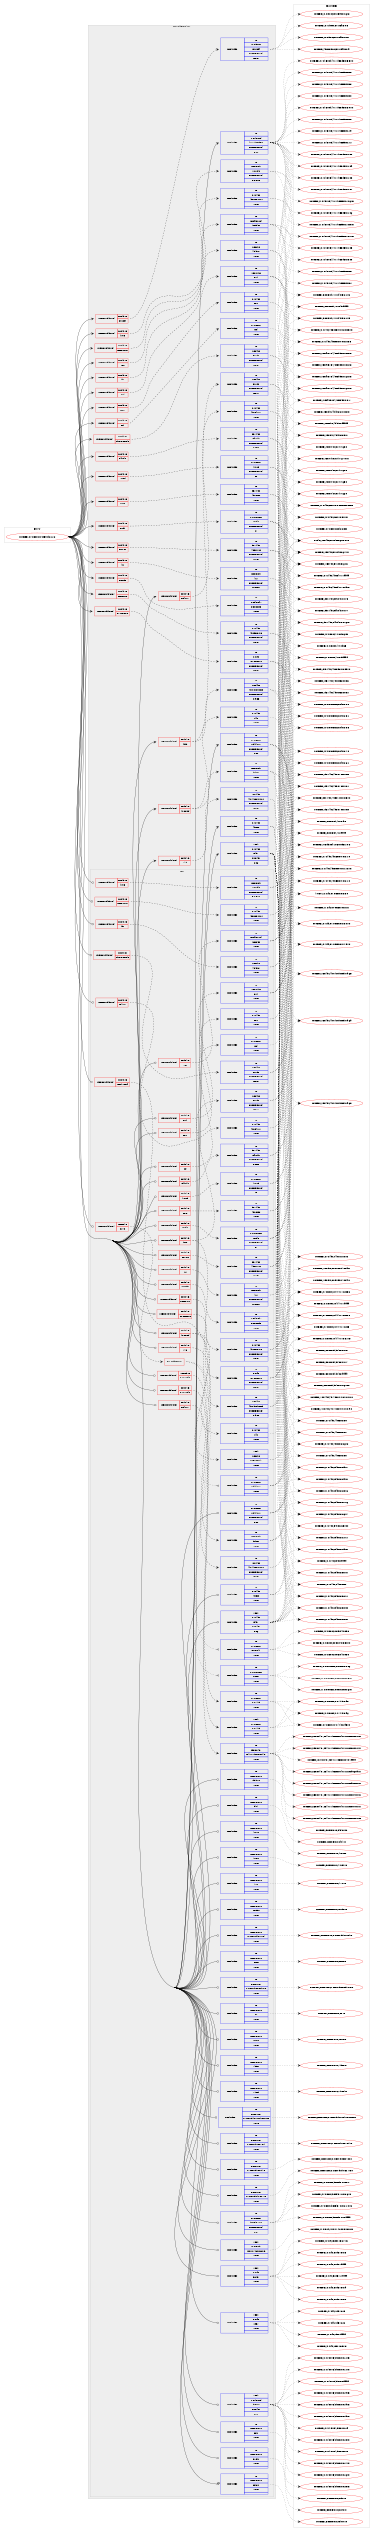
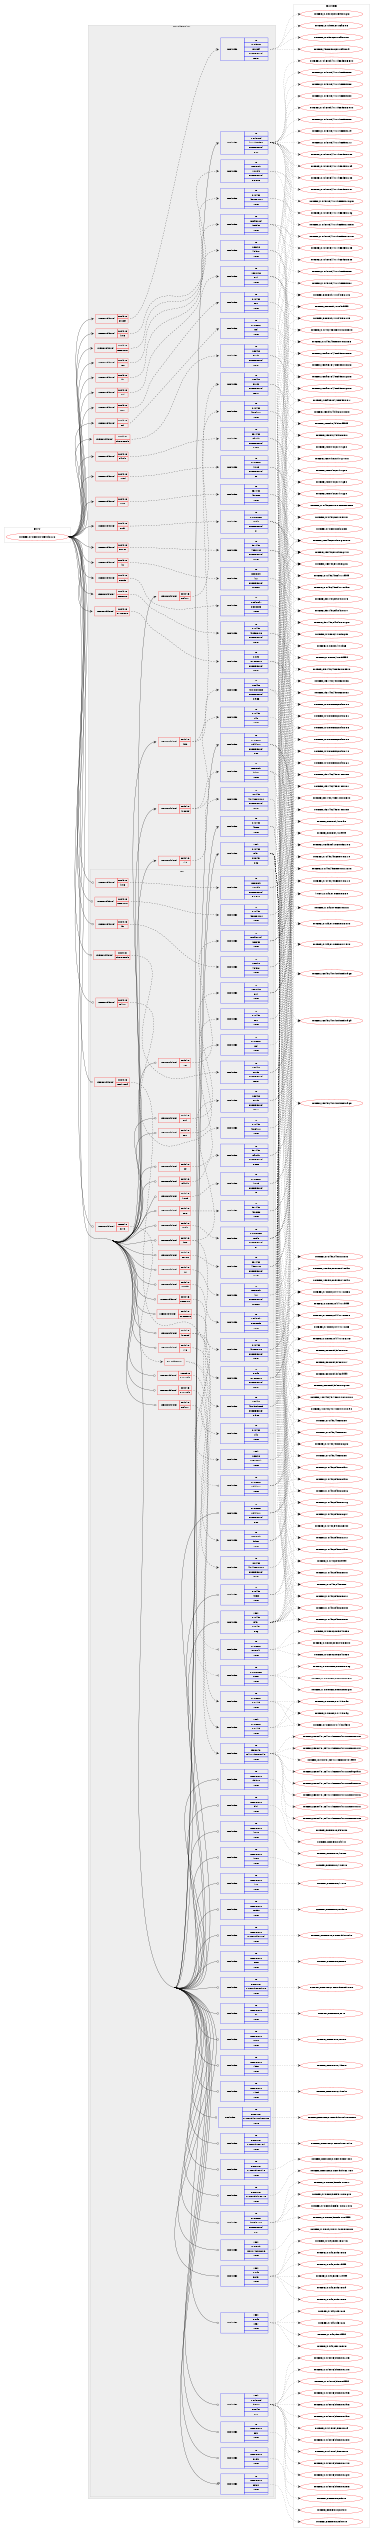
(332, 541) -> (332, 541)
none -> (332, 739)
